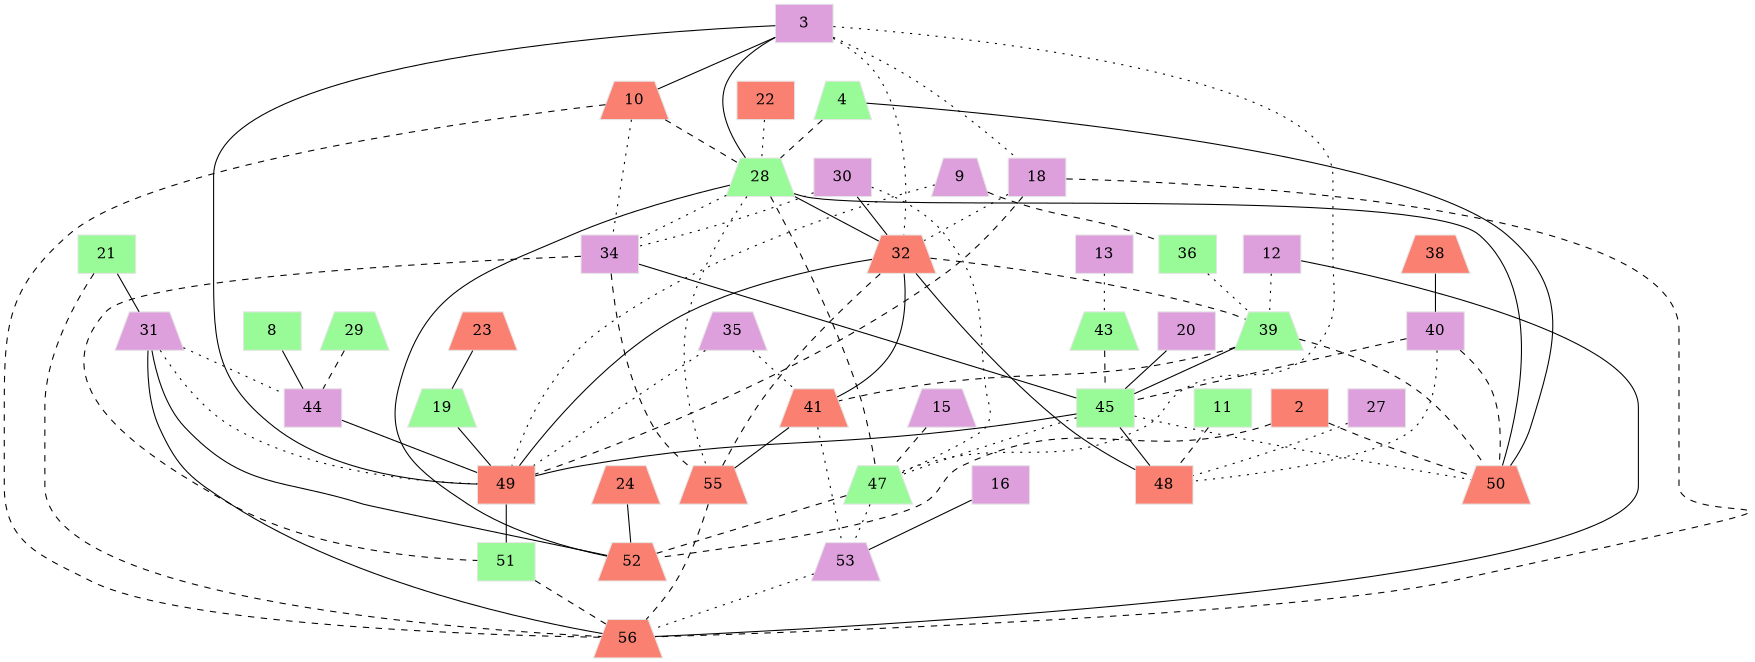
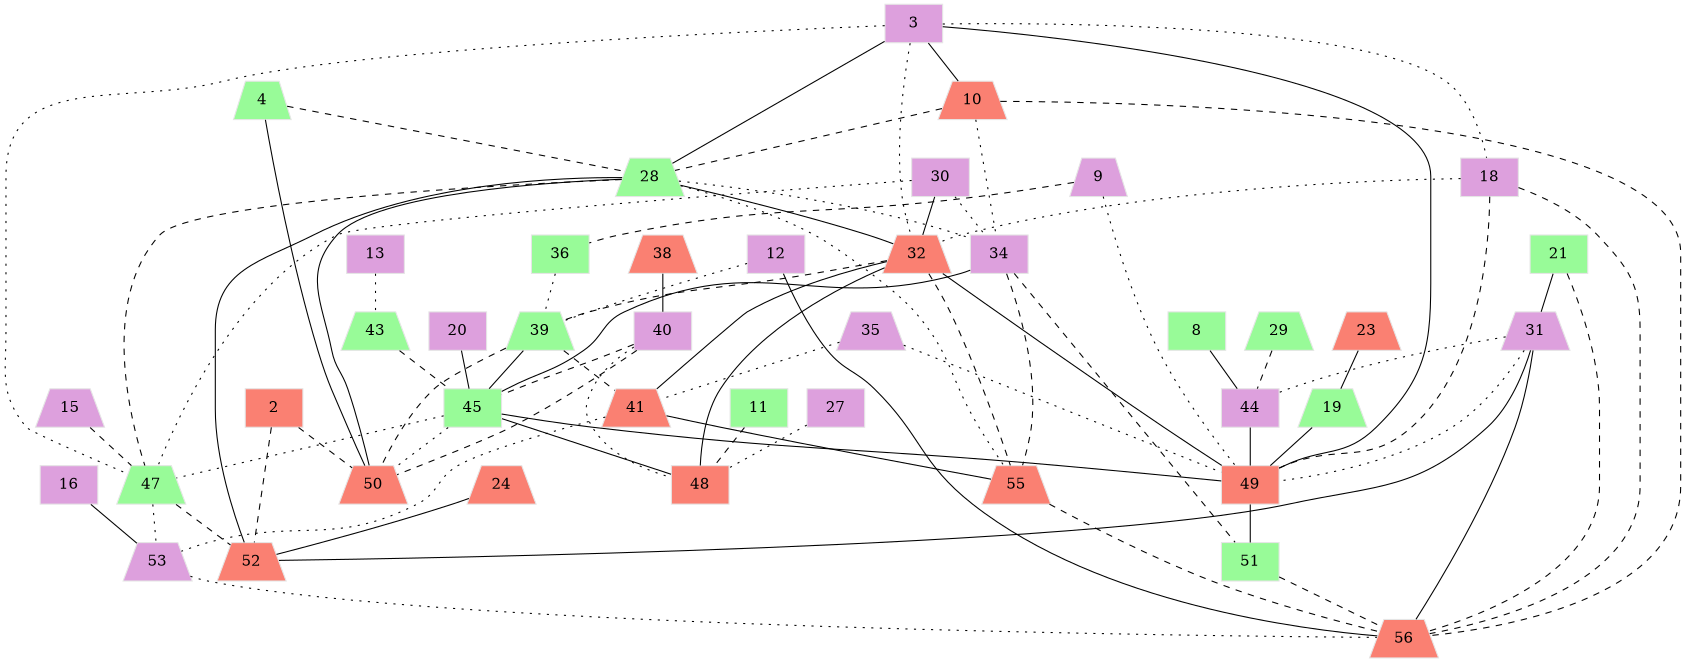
(766, 100) -> none
